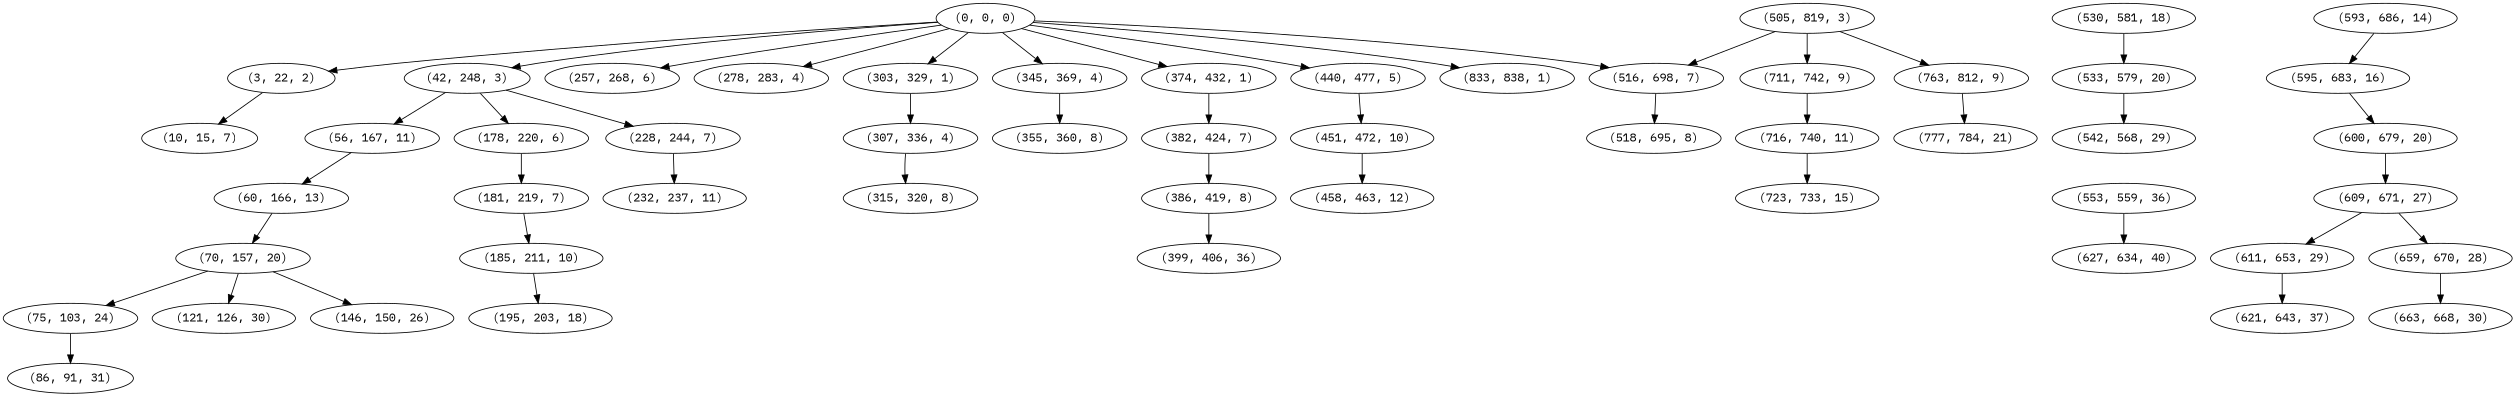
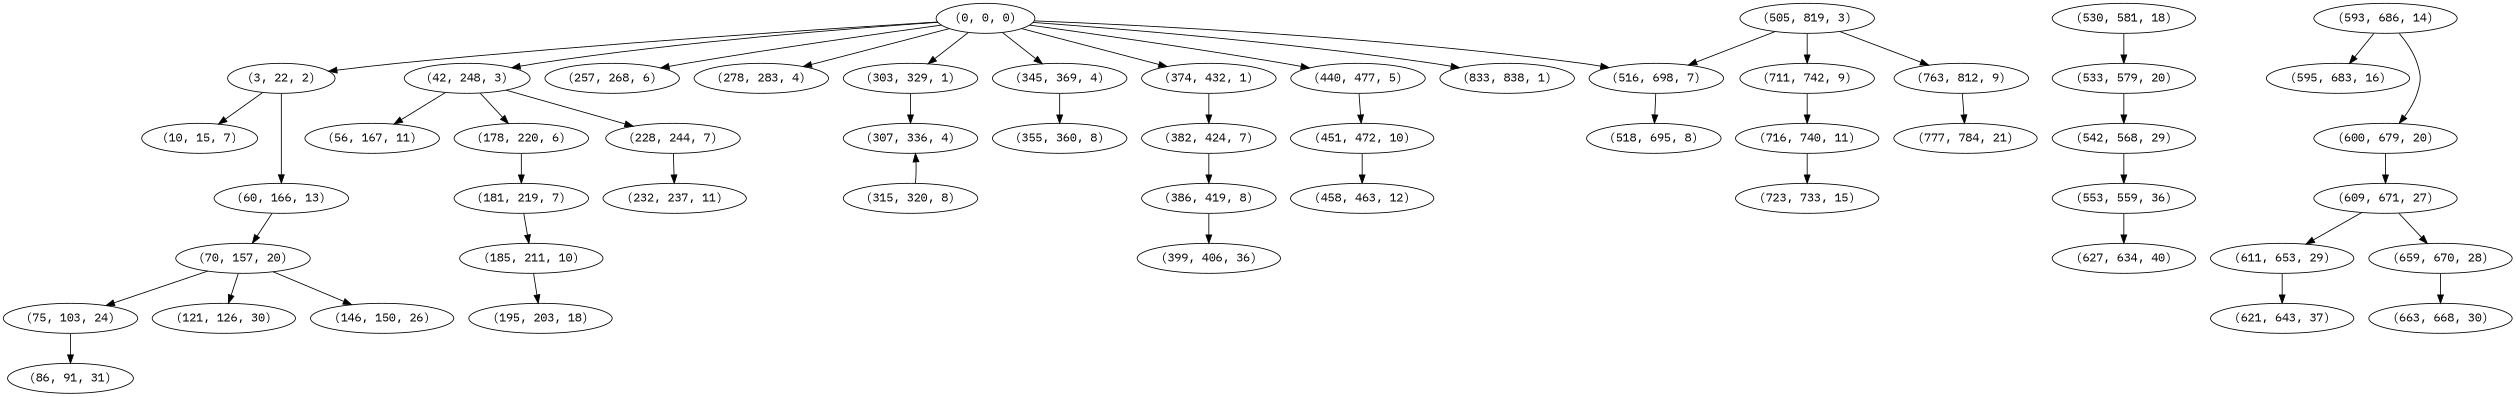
(2359, 105) -> (2420, 74)
(905, 164) -> (916, 173)
none -> (2124, 164)
(330, 166) -> (281, 134)
